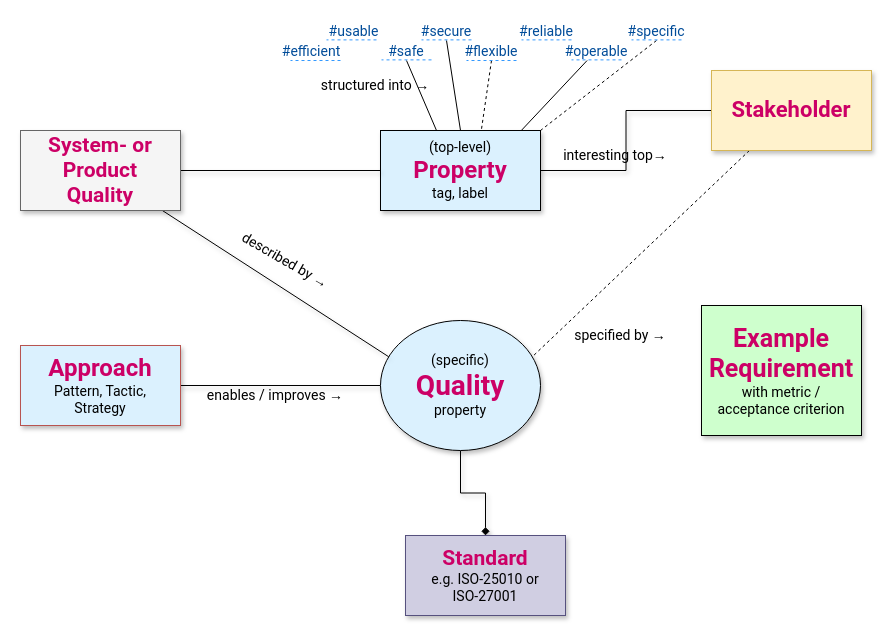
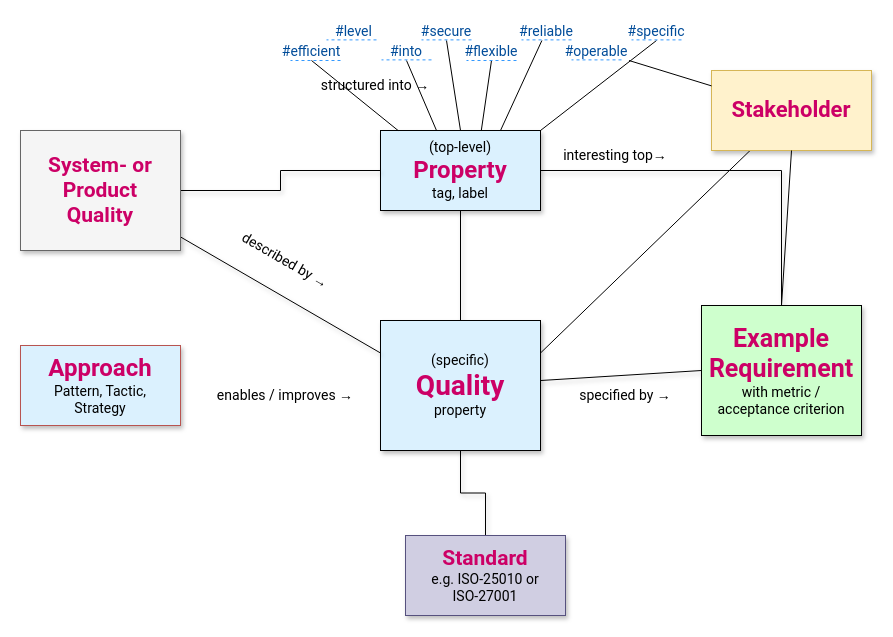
(354, 31) -> (354, 31)
(407, 51) -> (407, 51)
none -> (521, 86)
(599, 86) -> (599, 86)
none -> (355, 96)
(486, 96) -> (486, 96)
(554, 96) -> (671, 73)
(637, 111) -> (751, 171)
(101, 171) -> (101, 191)
none -> (787, 220)
(638, 256) -> (643, 254)
none -> (461, 266)
(621, 336) -> (626, 396)
none -> (621, 376)
(281, 386) -> none
(461, 386) -> (461, 386)
(276, 396) -> (286, 396)
(486, 527) -> (486, 530)
